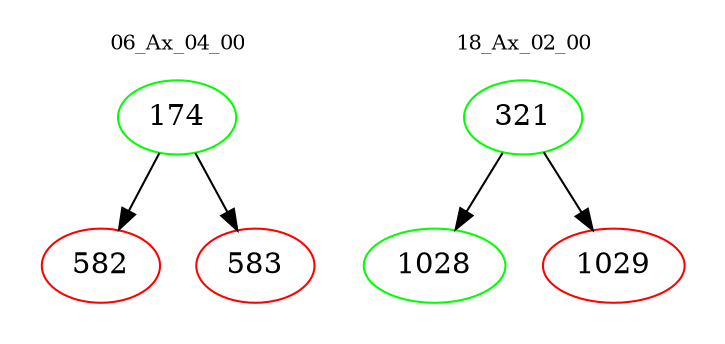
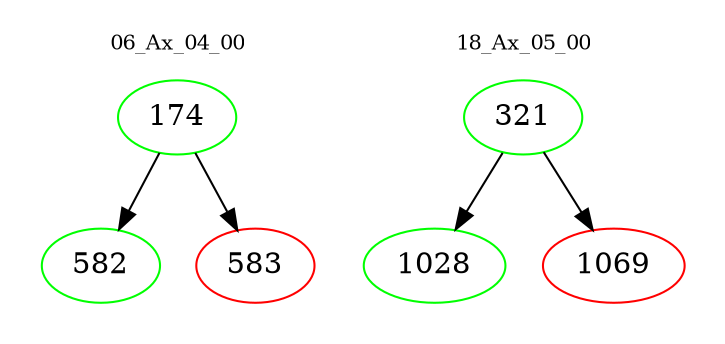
(524, 44) -> (524, 44)
(101, 266) -> (101, 266)
(614, 266) -> (614, 266)
